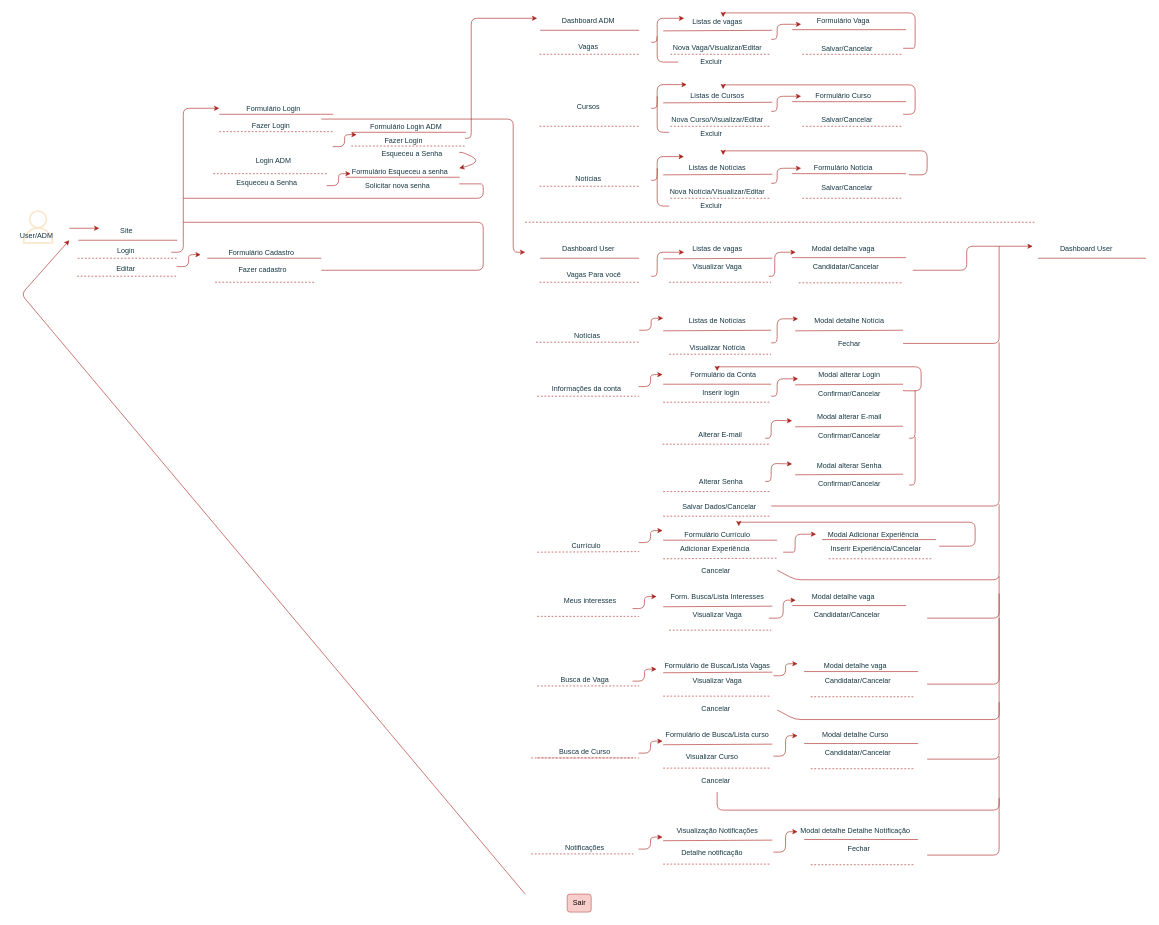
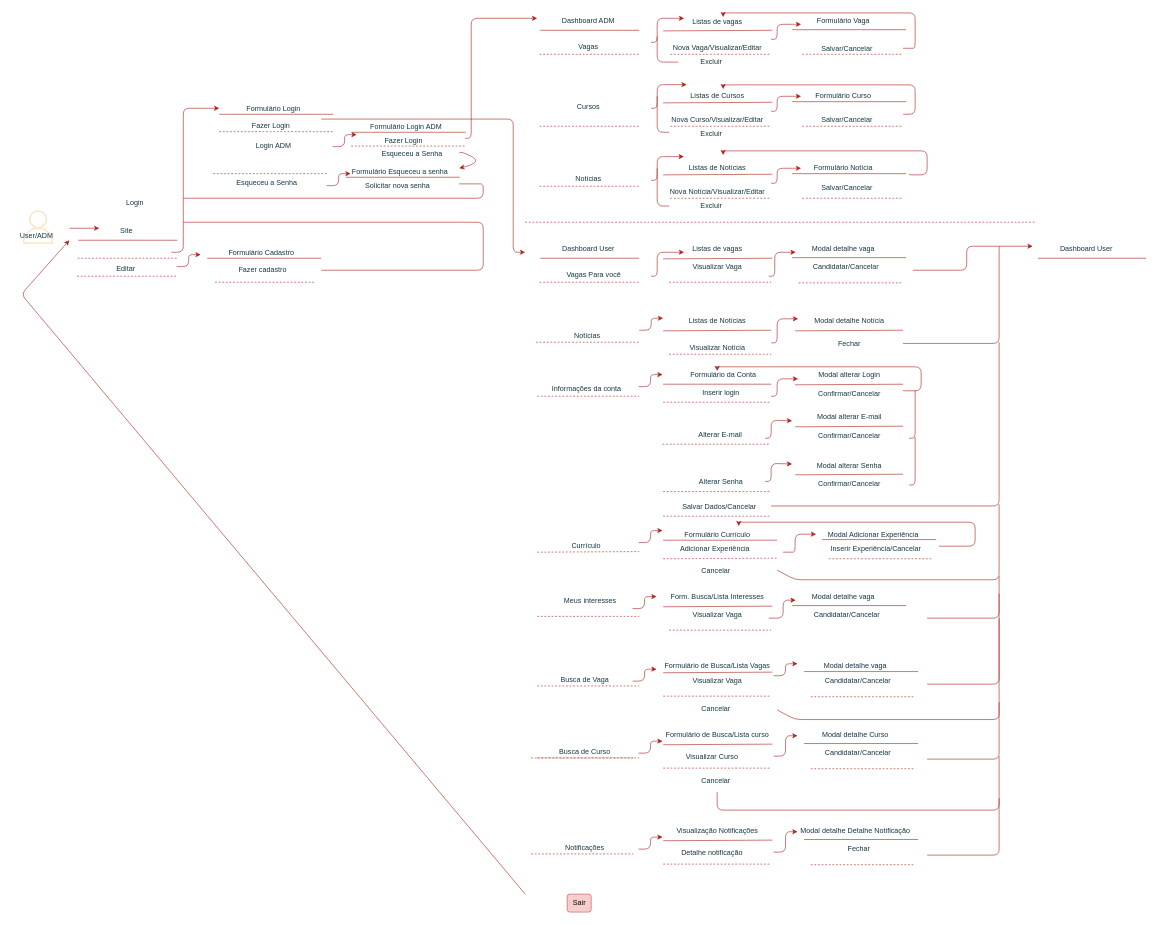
(273, 161) -> (273, 146)
(126, 251) -> (135, 203)
